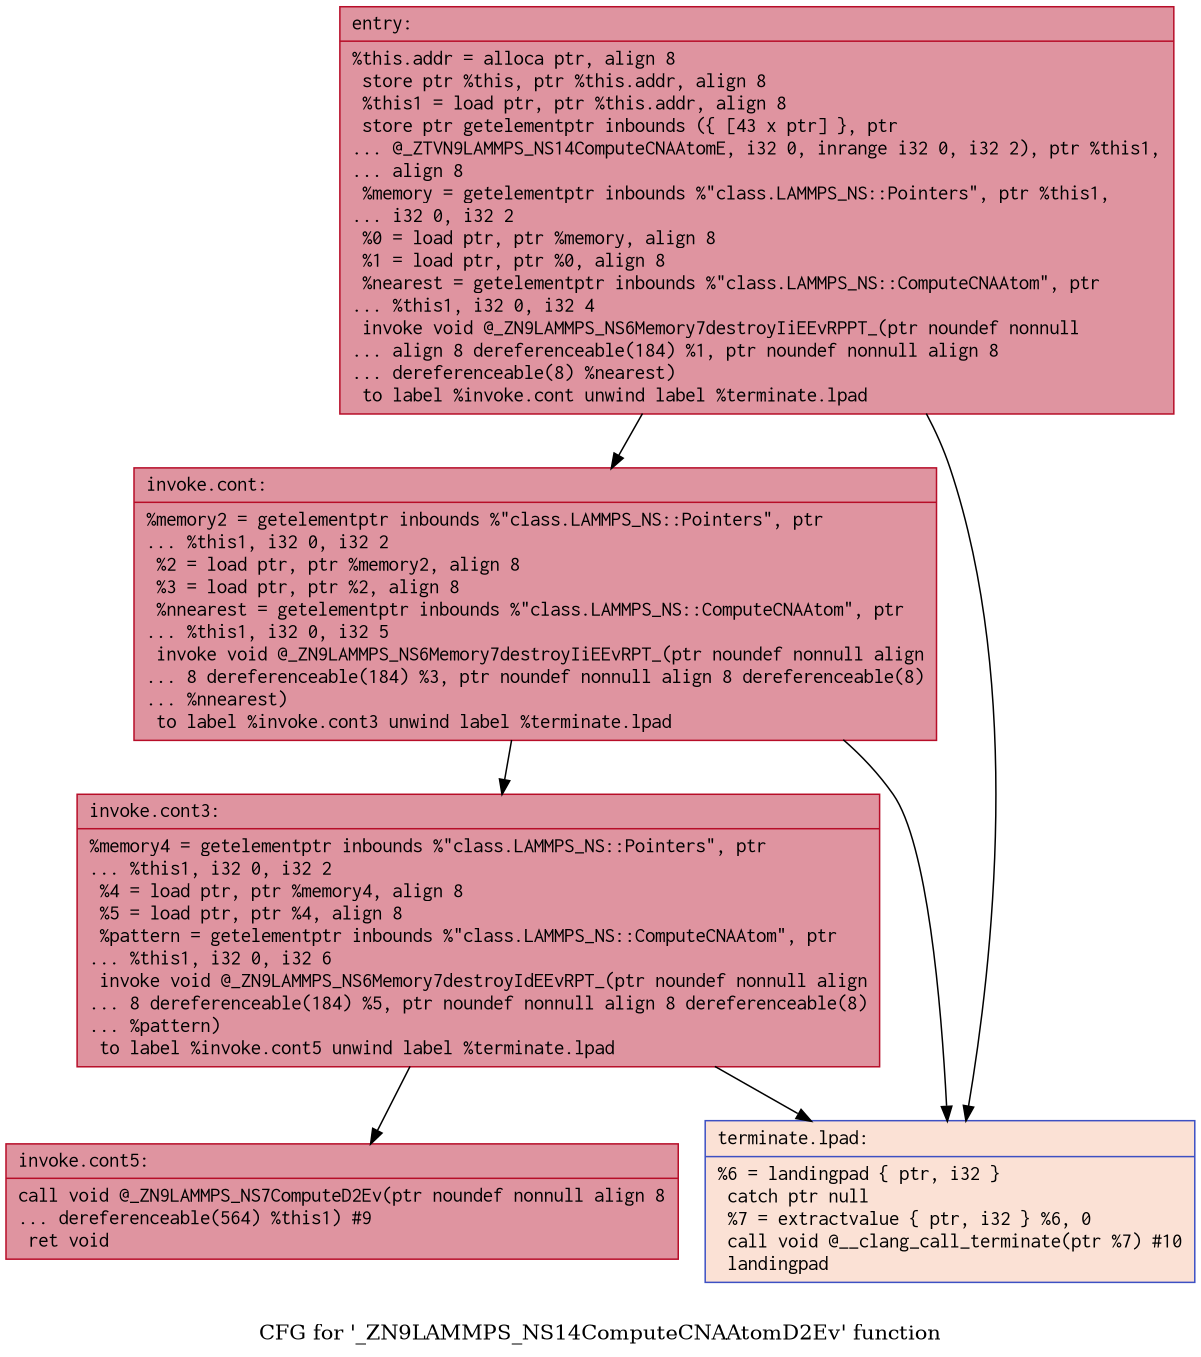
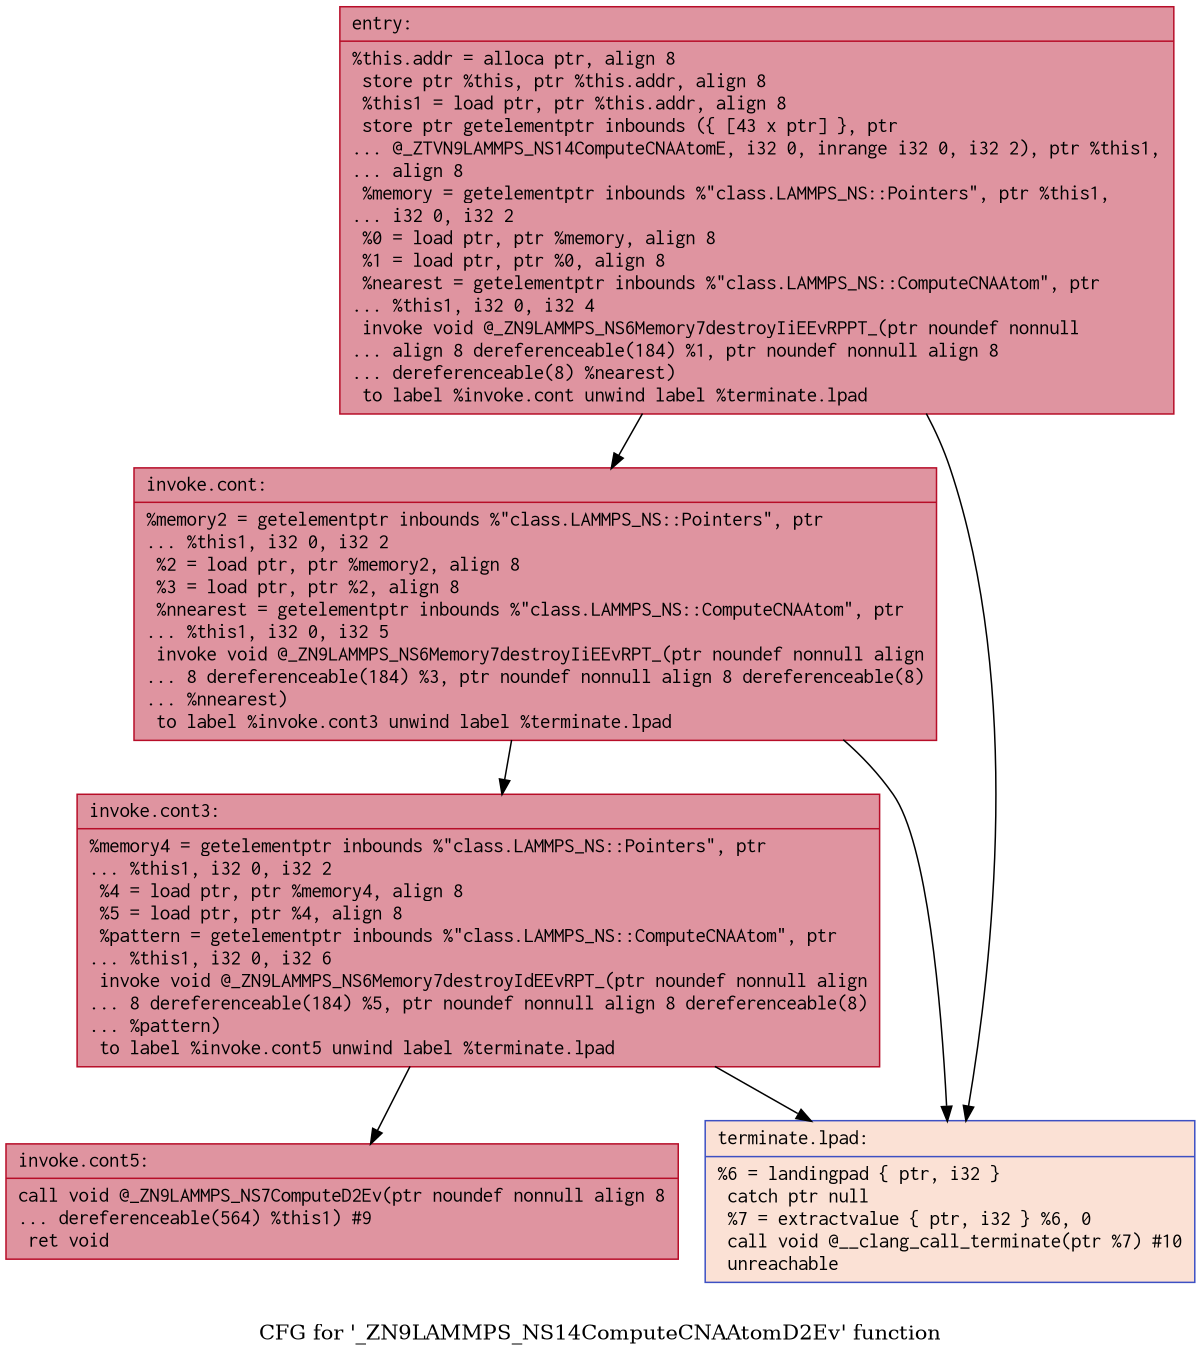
(773, 1264) -> (779, 1264)
